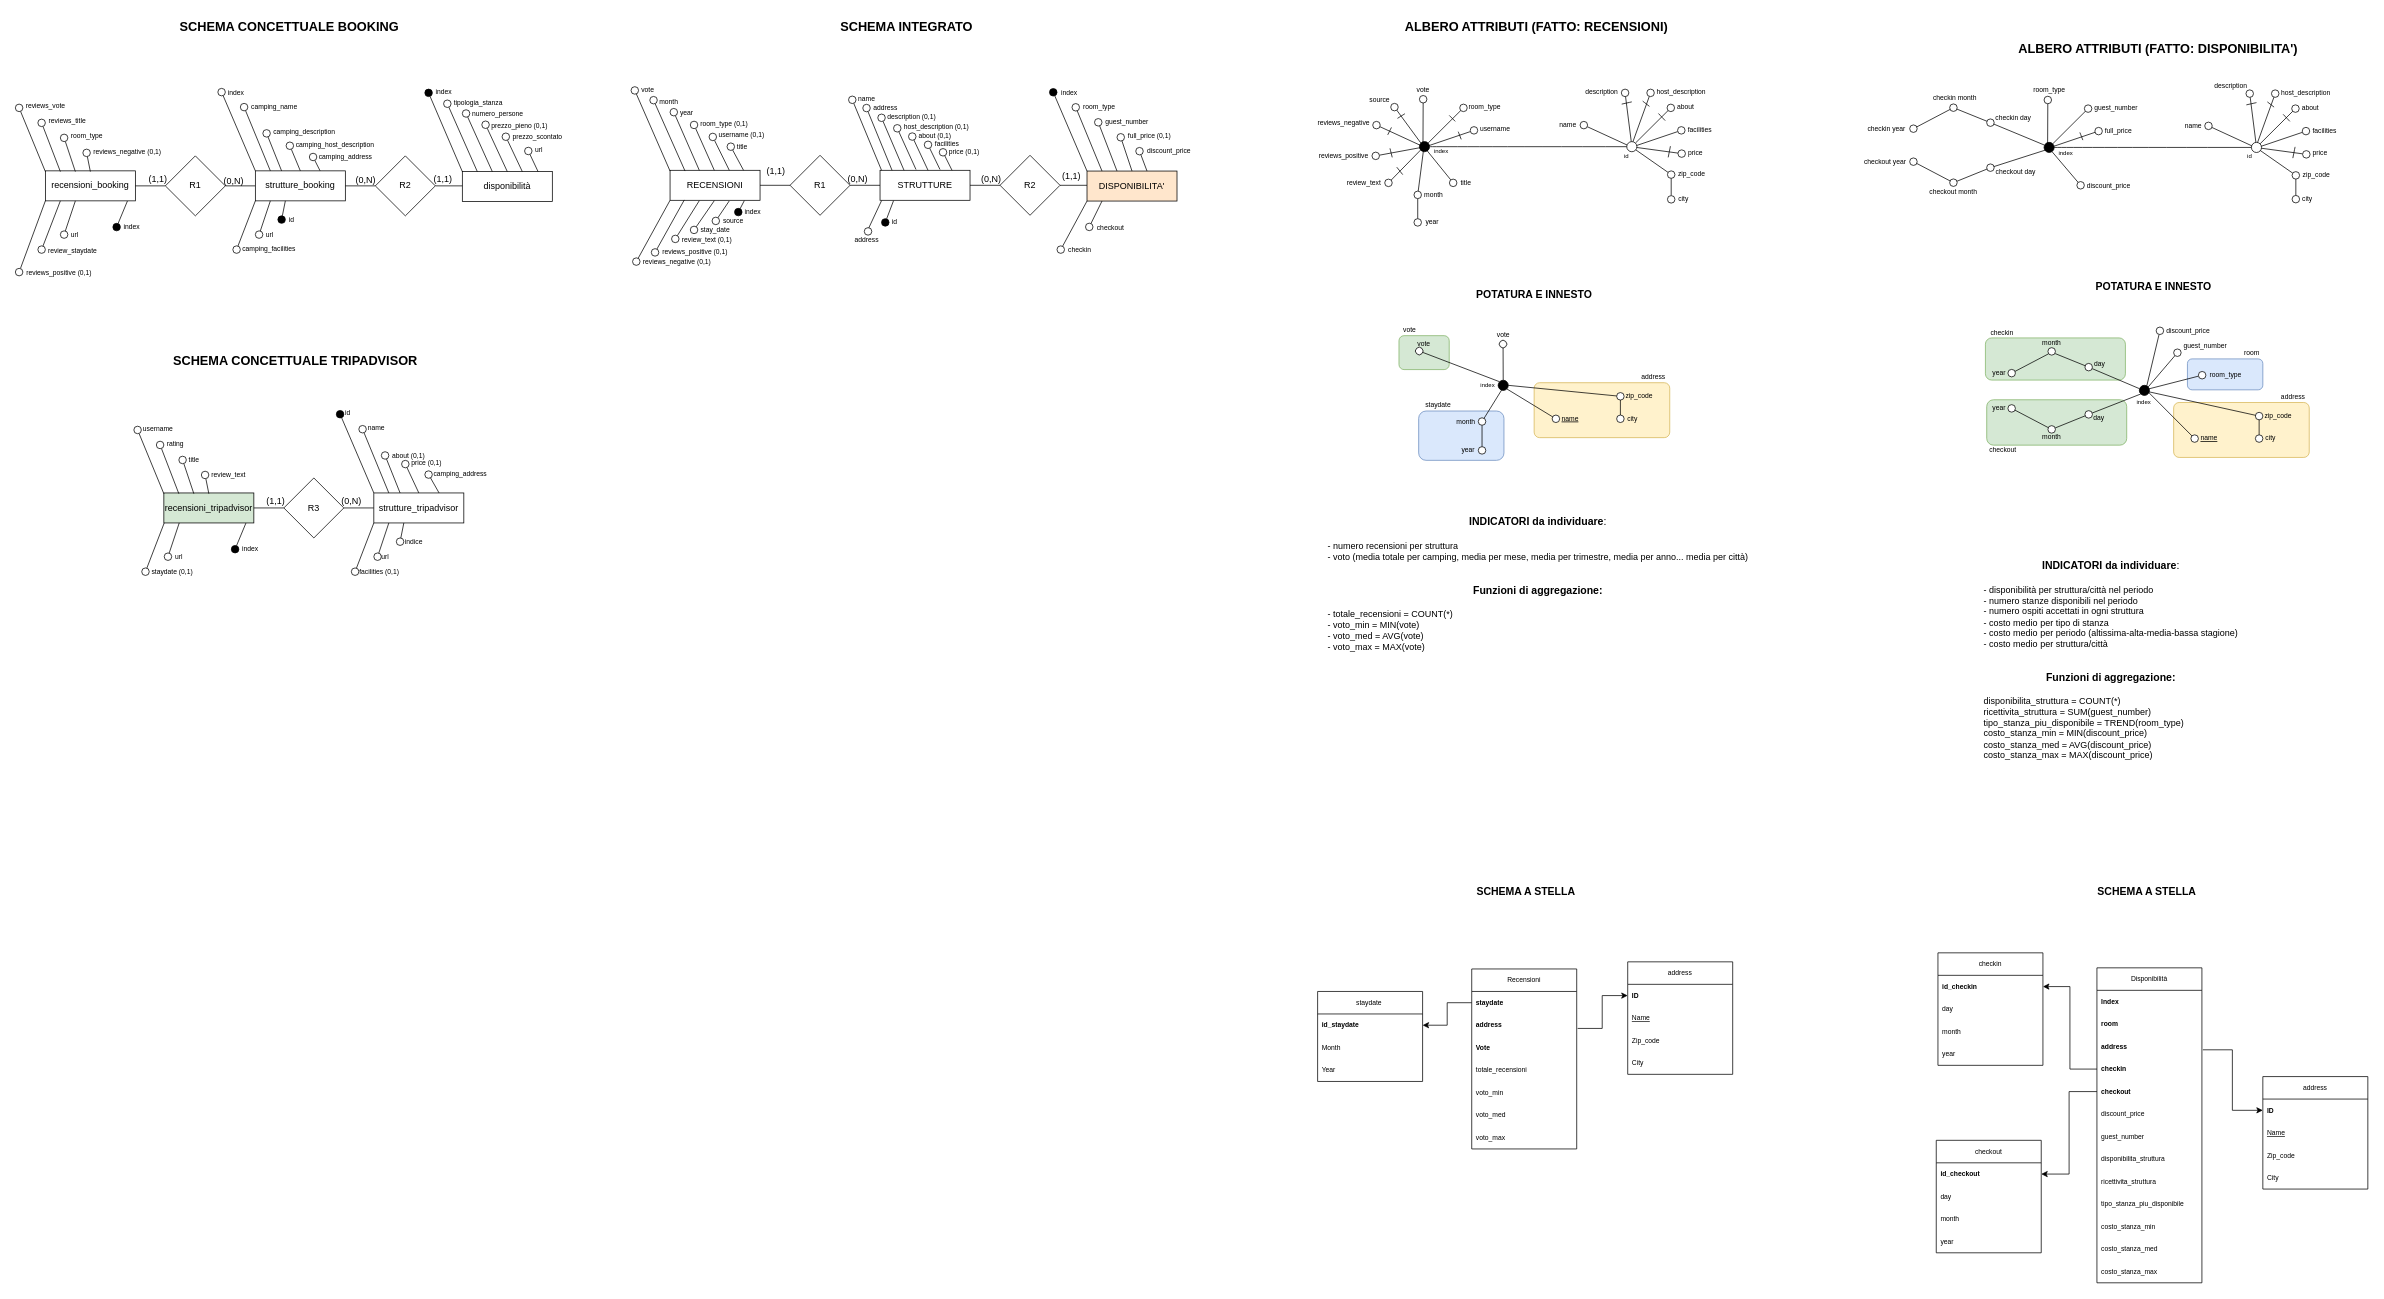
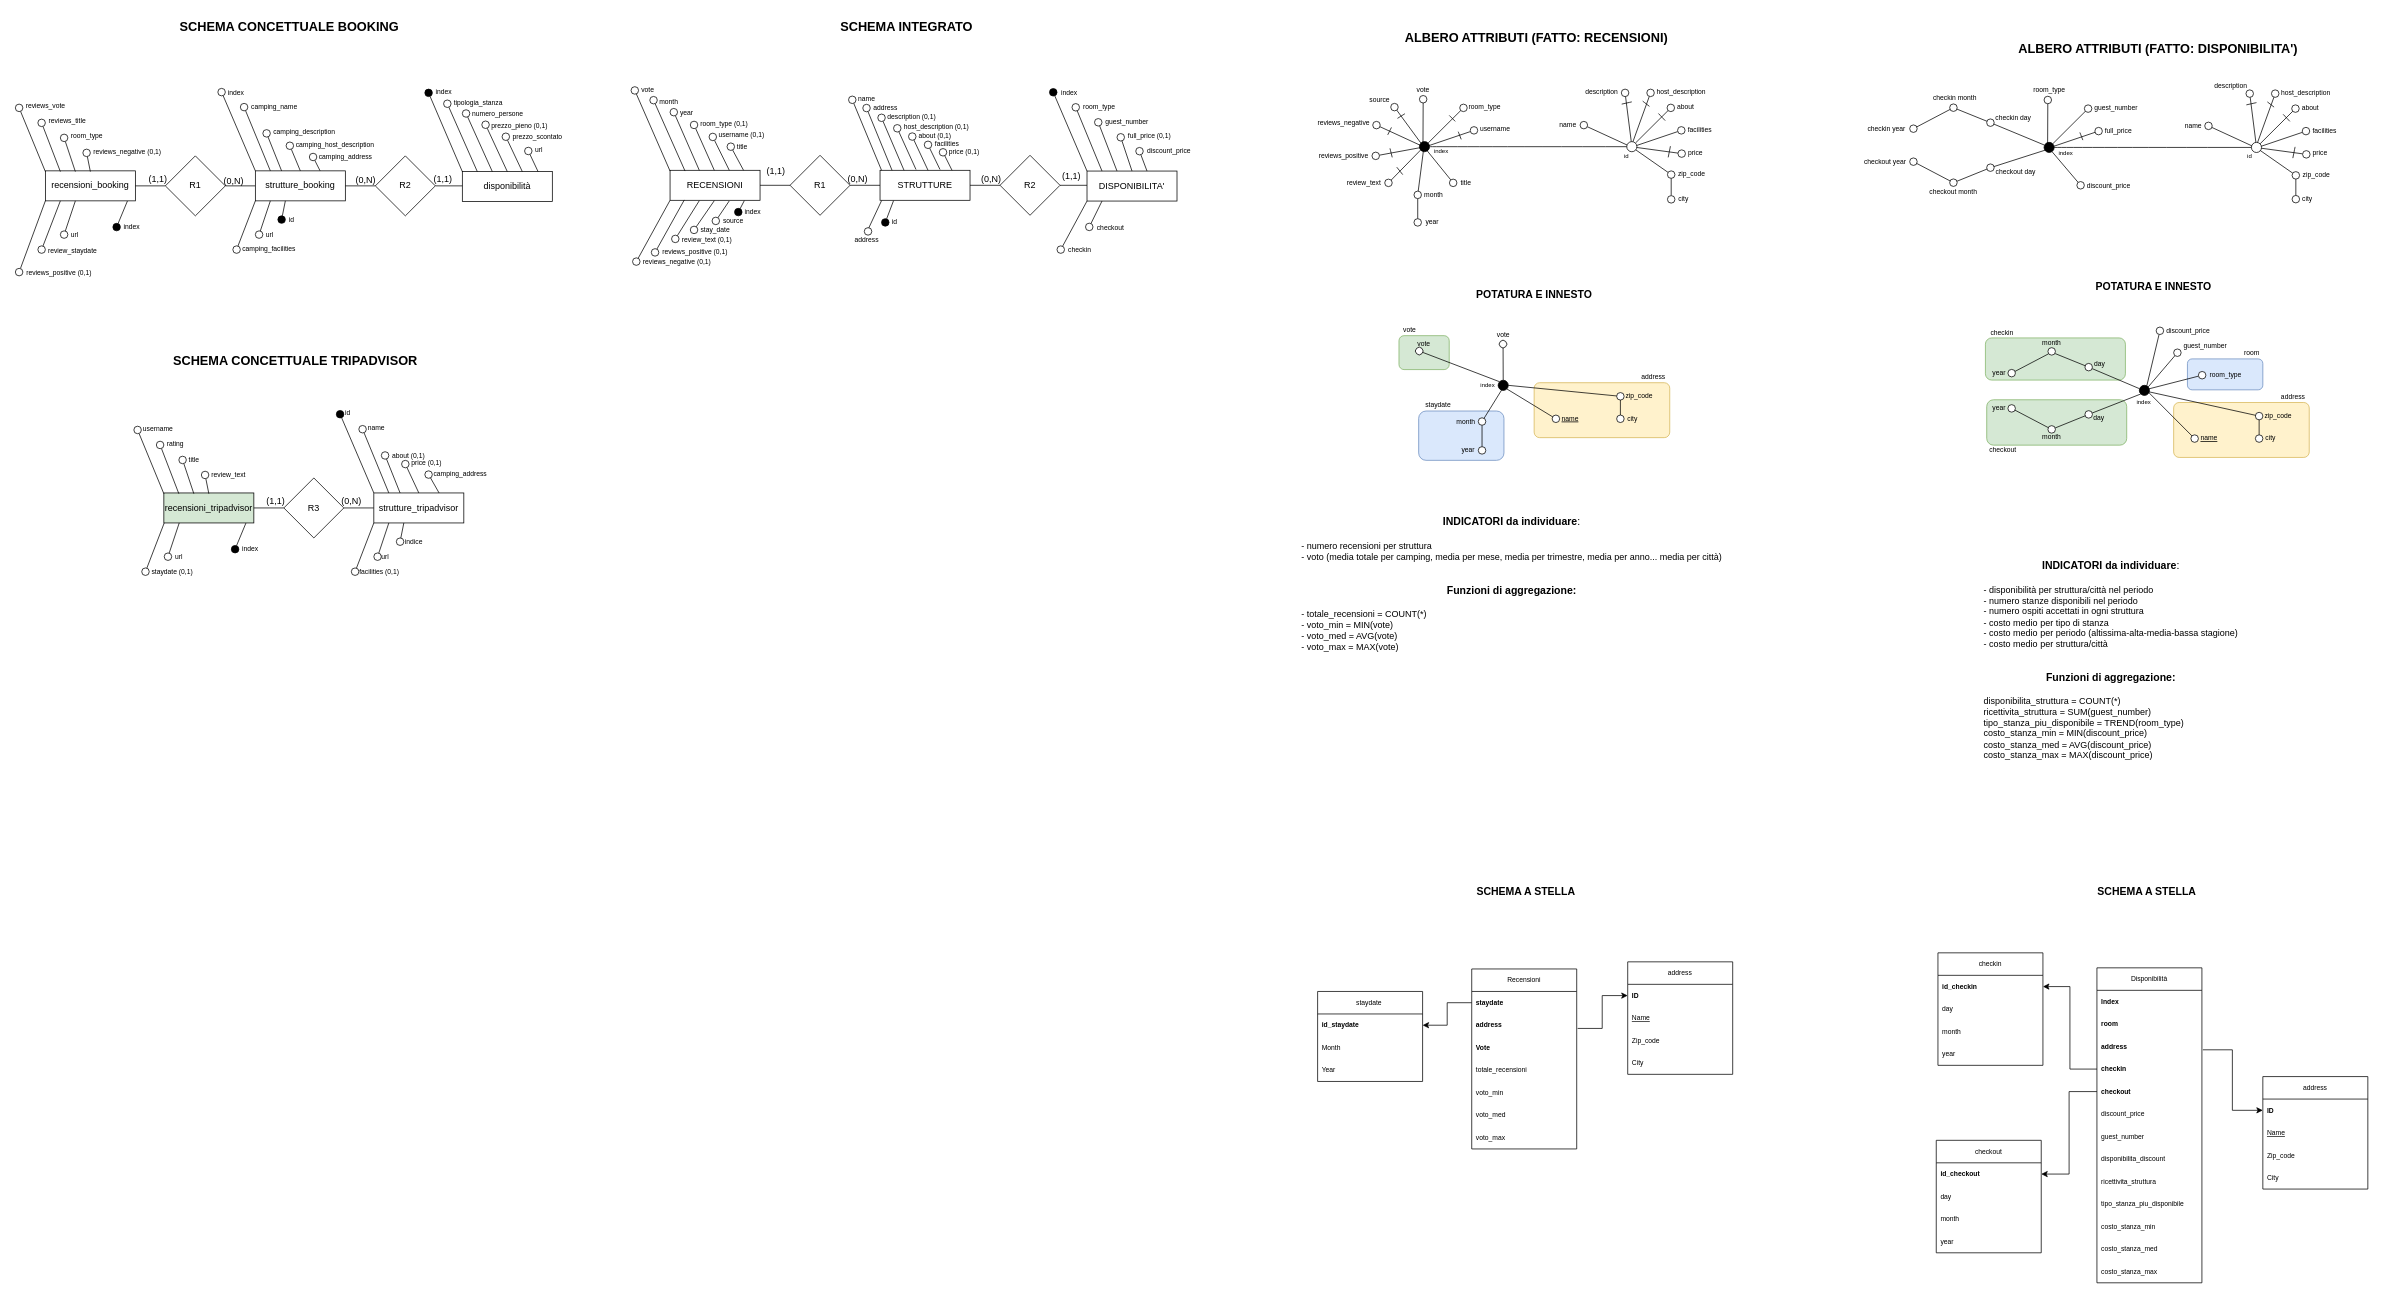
(1536, 27) -> (1536, 38)
(1132, 186) -> (1132, 186)
(1538, 584) -> (1512, 584)
(2140, 1159) -> (2138, 1159)
